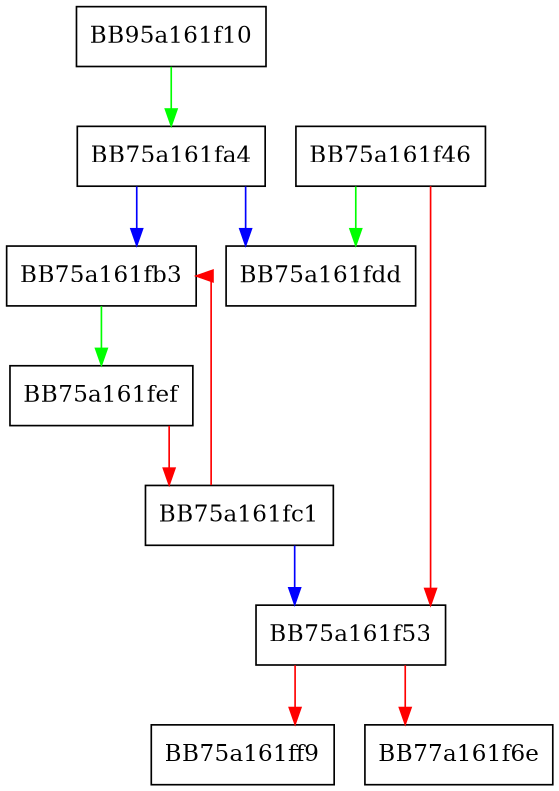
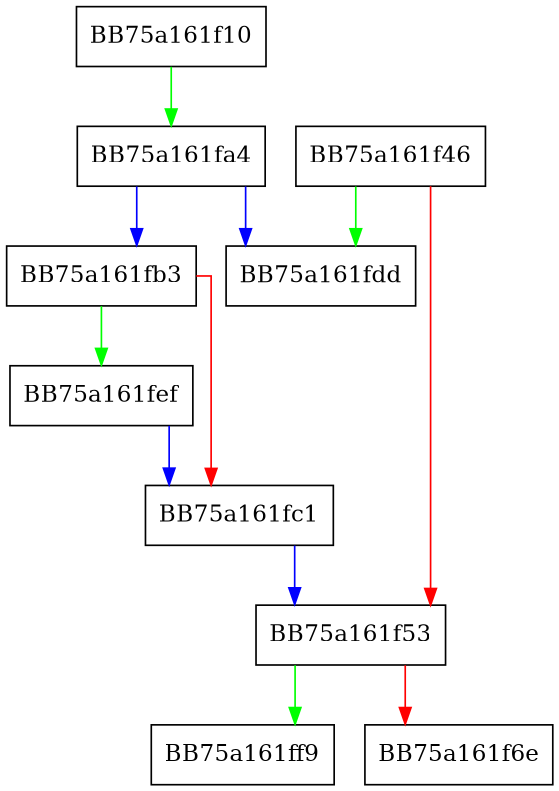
(171, 37) -> (171, 37)
(211, 380) -> (211, 365)
(169, 447) -> (169, 447)
(295, 686) -> (295, 686)
(459, 755) -> (459, 755)
